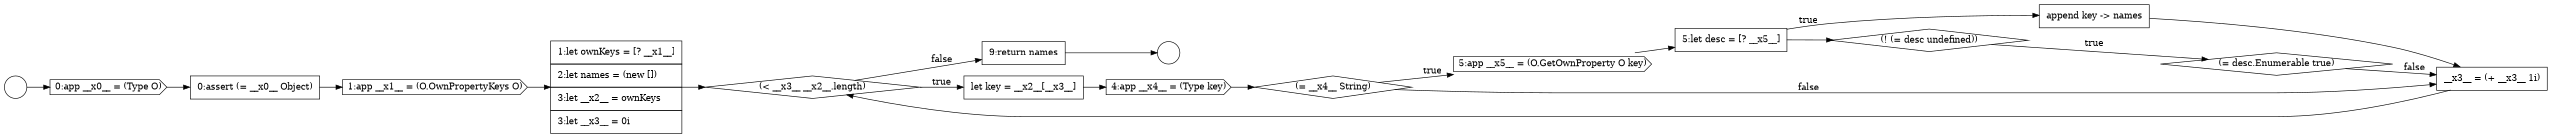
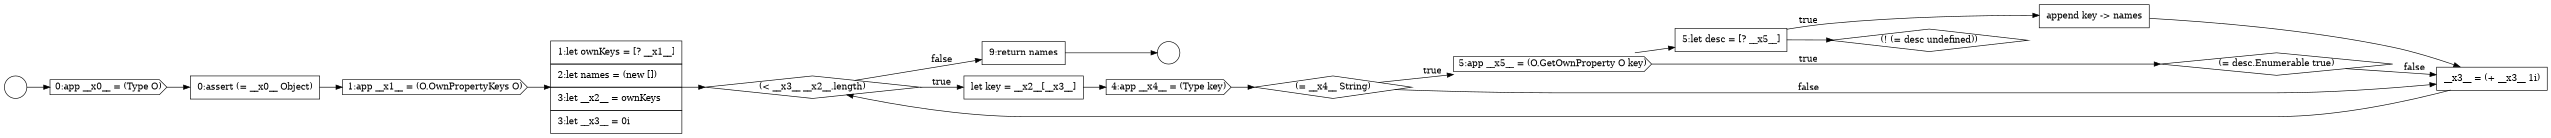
(2097, 52) -> (1903, 64)
